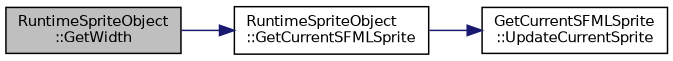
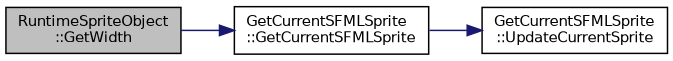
(332, 30) -> (332, 30)
